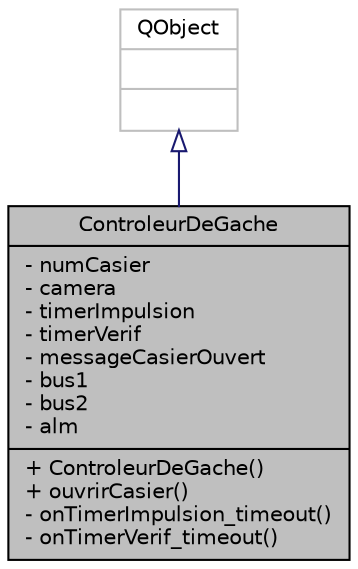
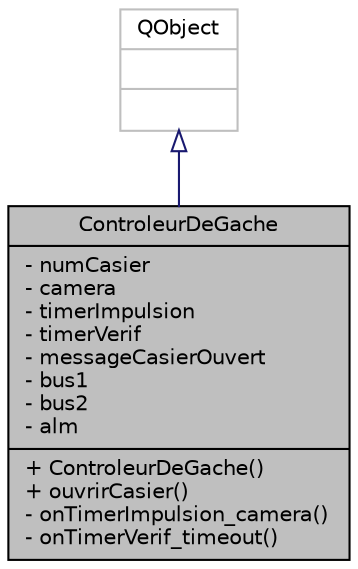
(179, 515) -> (177, 515)
